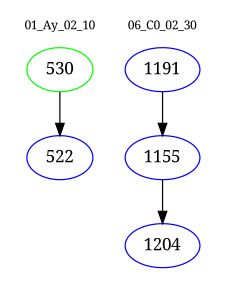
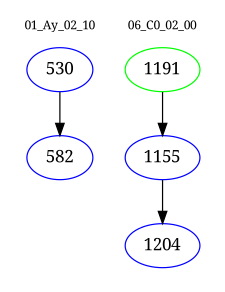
(163, 26) -> (163, 26)
(60, 70) -> (60, 70)
(163, 70) -> (163, 70)
(60, 158) -> (60, 158)
